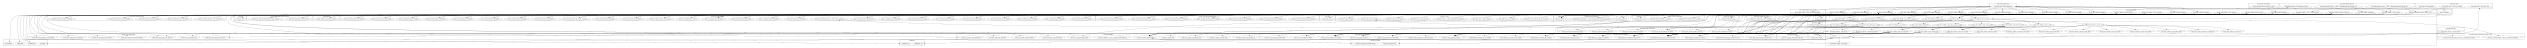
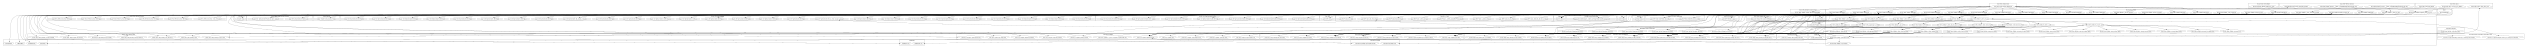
none -> (91, 19)
